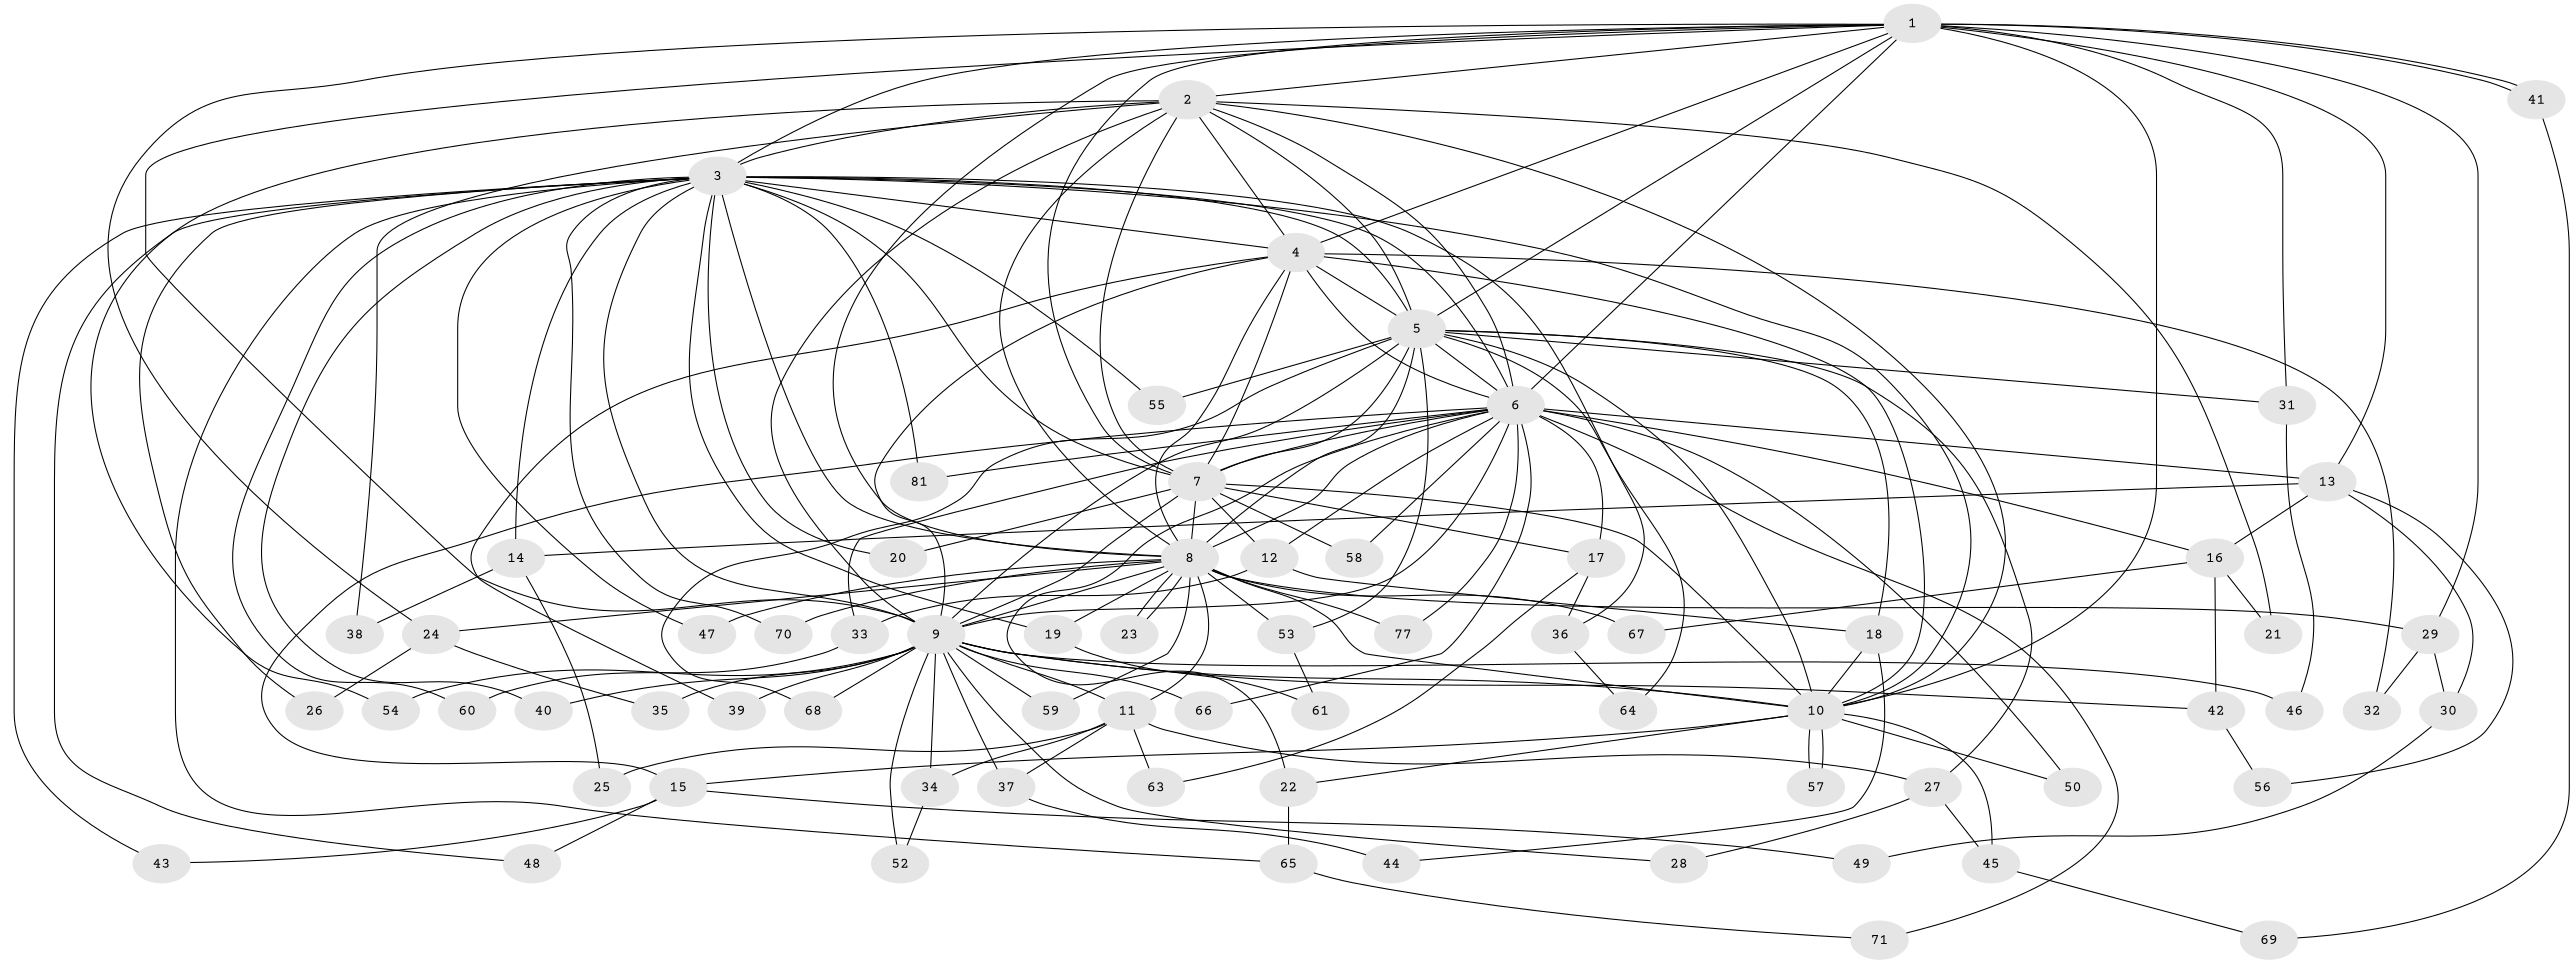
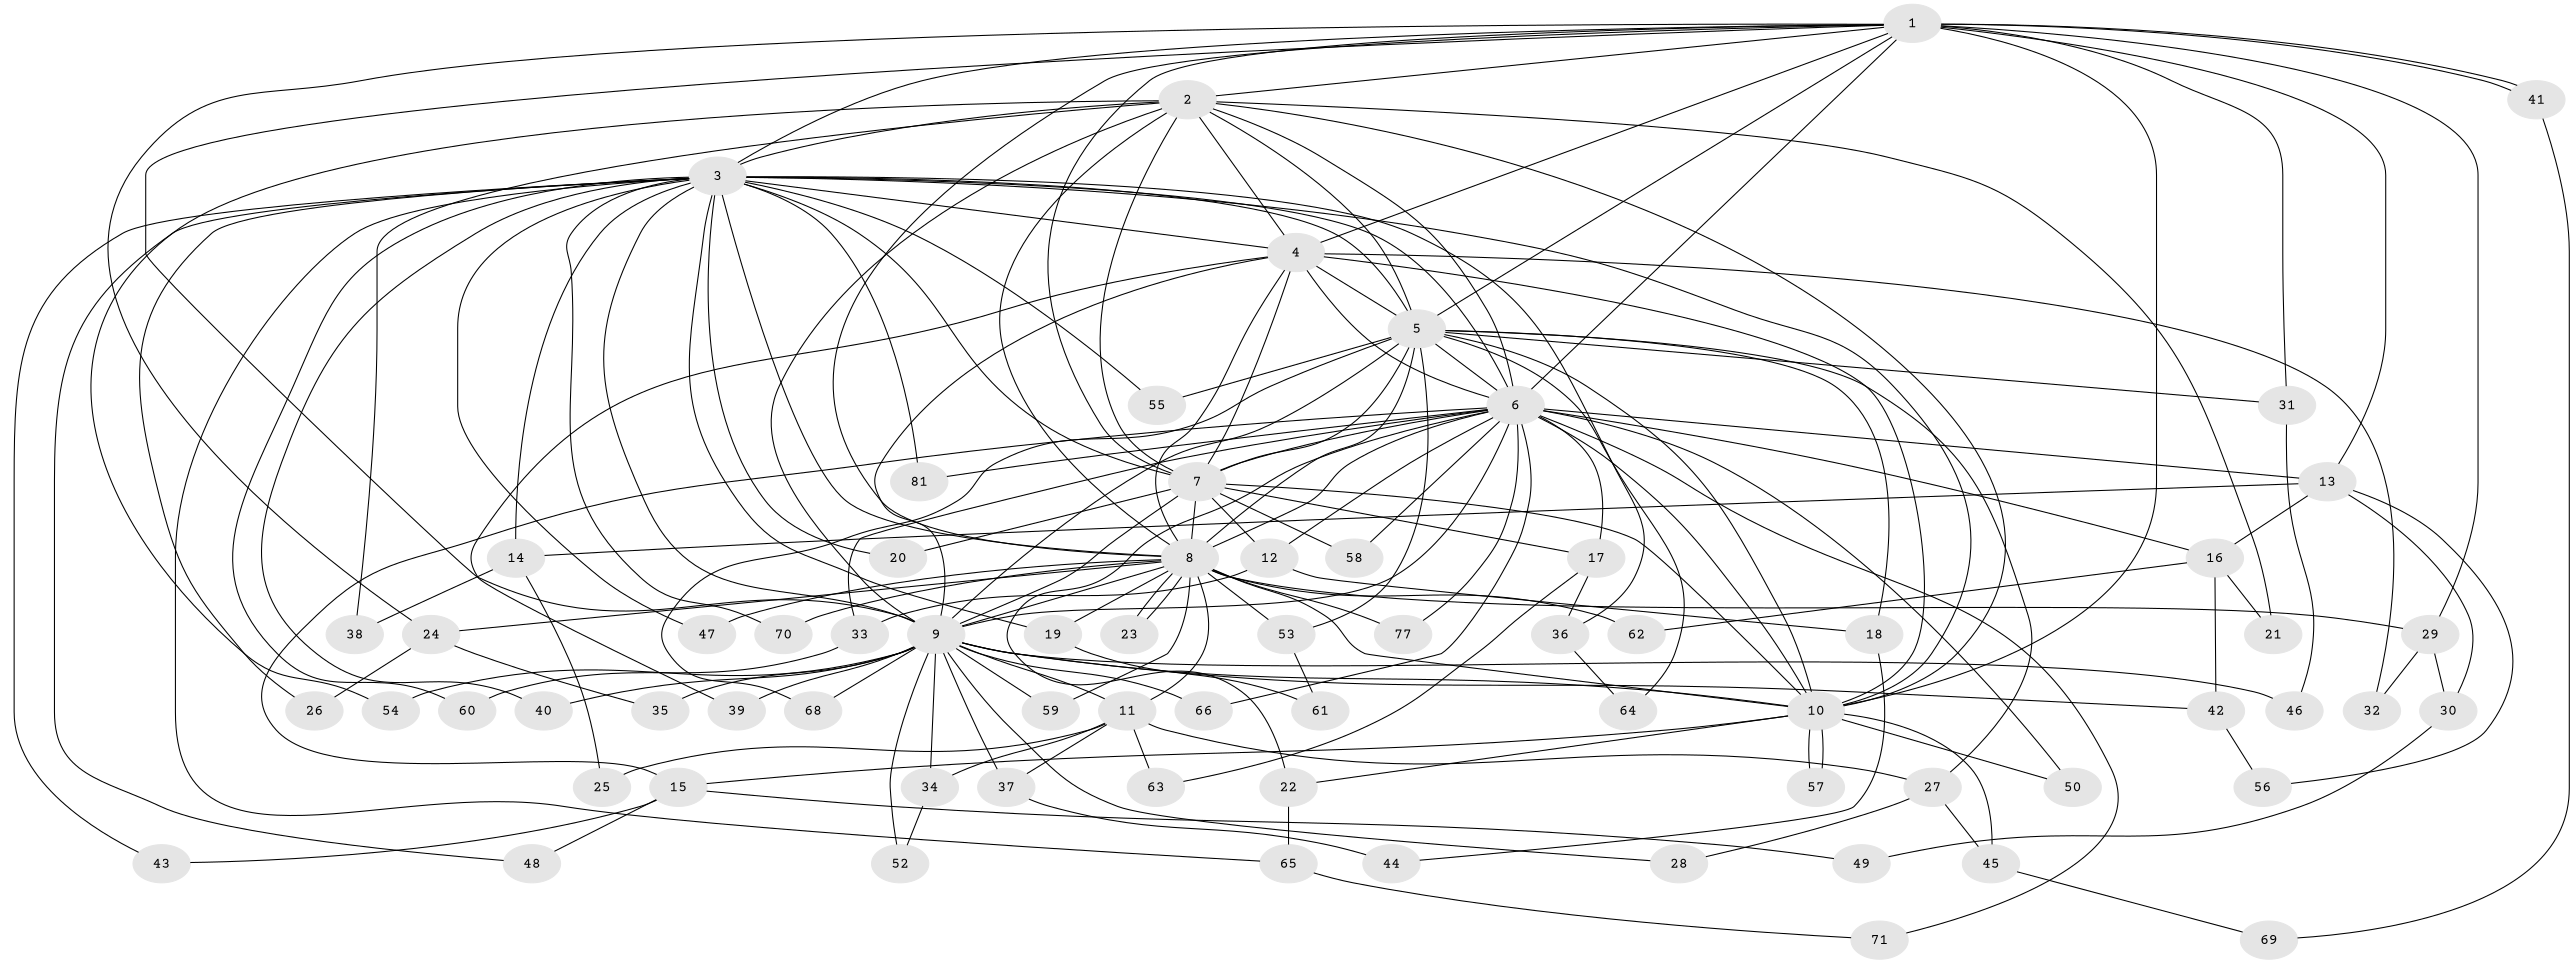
(1637, 635) -> (1637, 635)
(1845, 673) -> (1692, 536)
